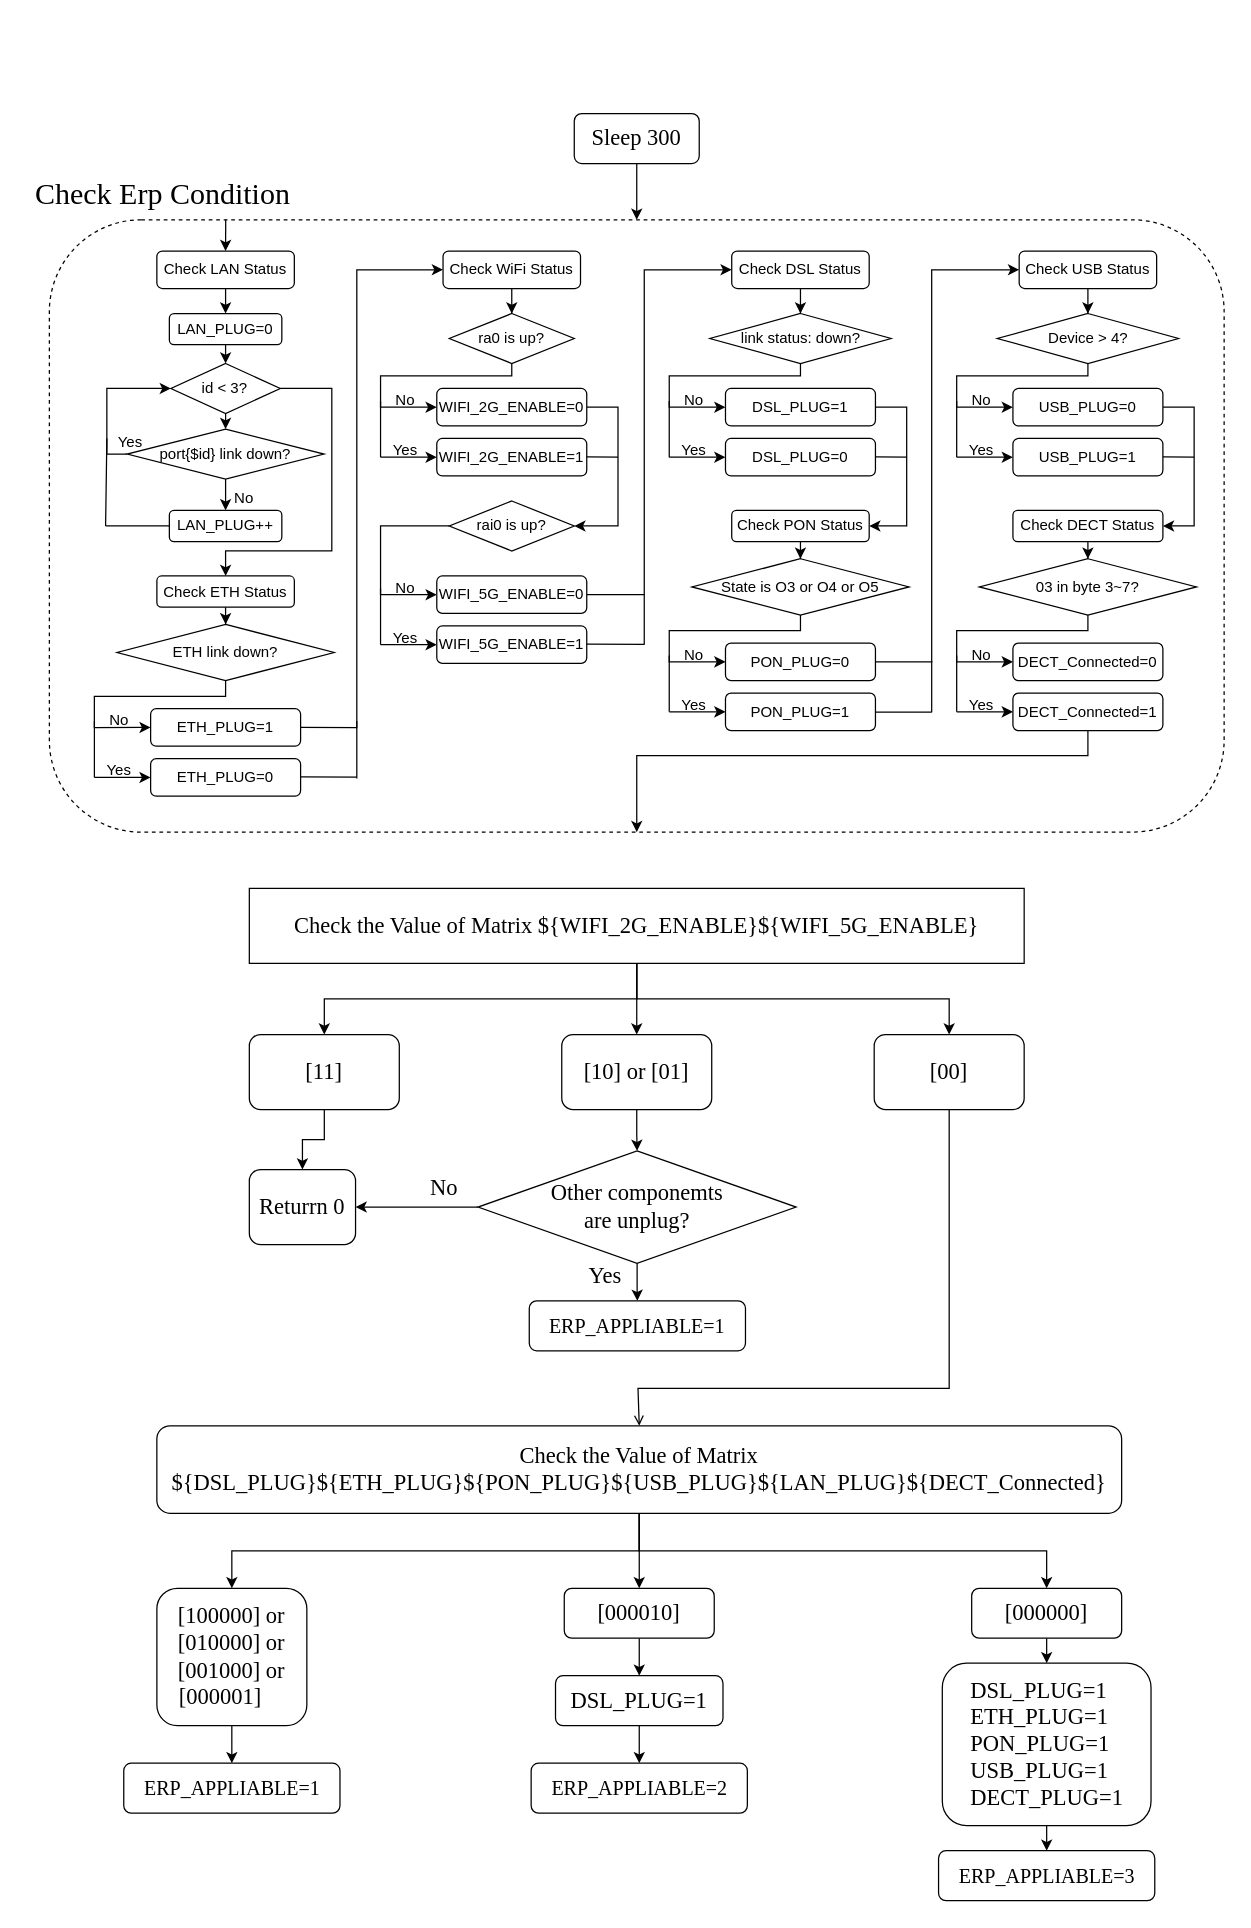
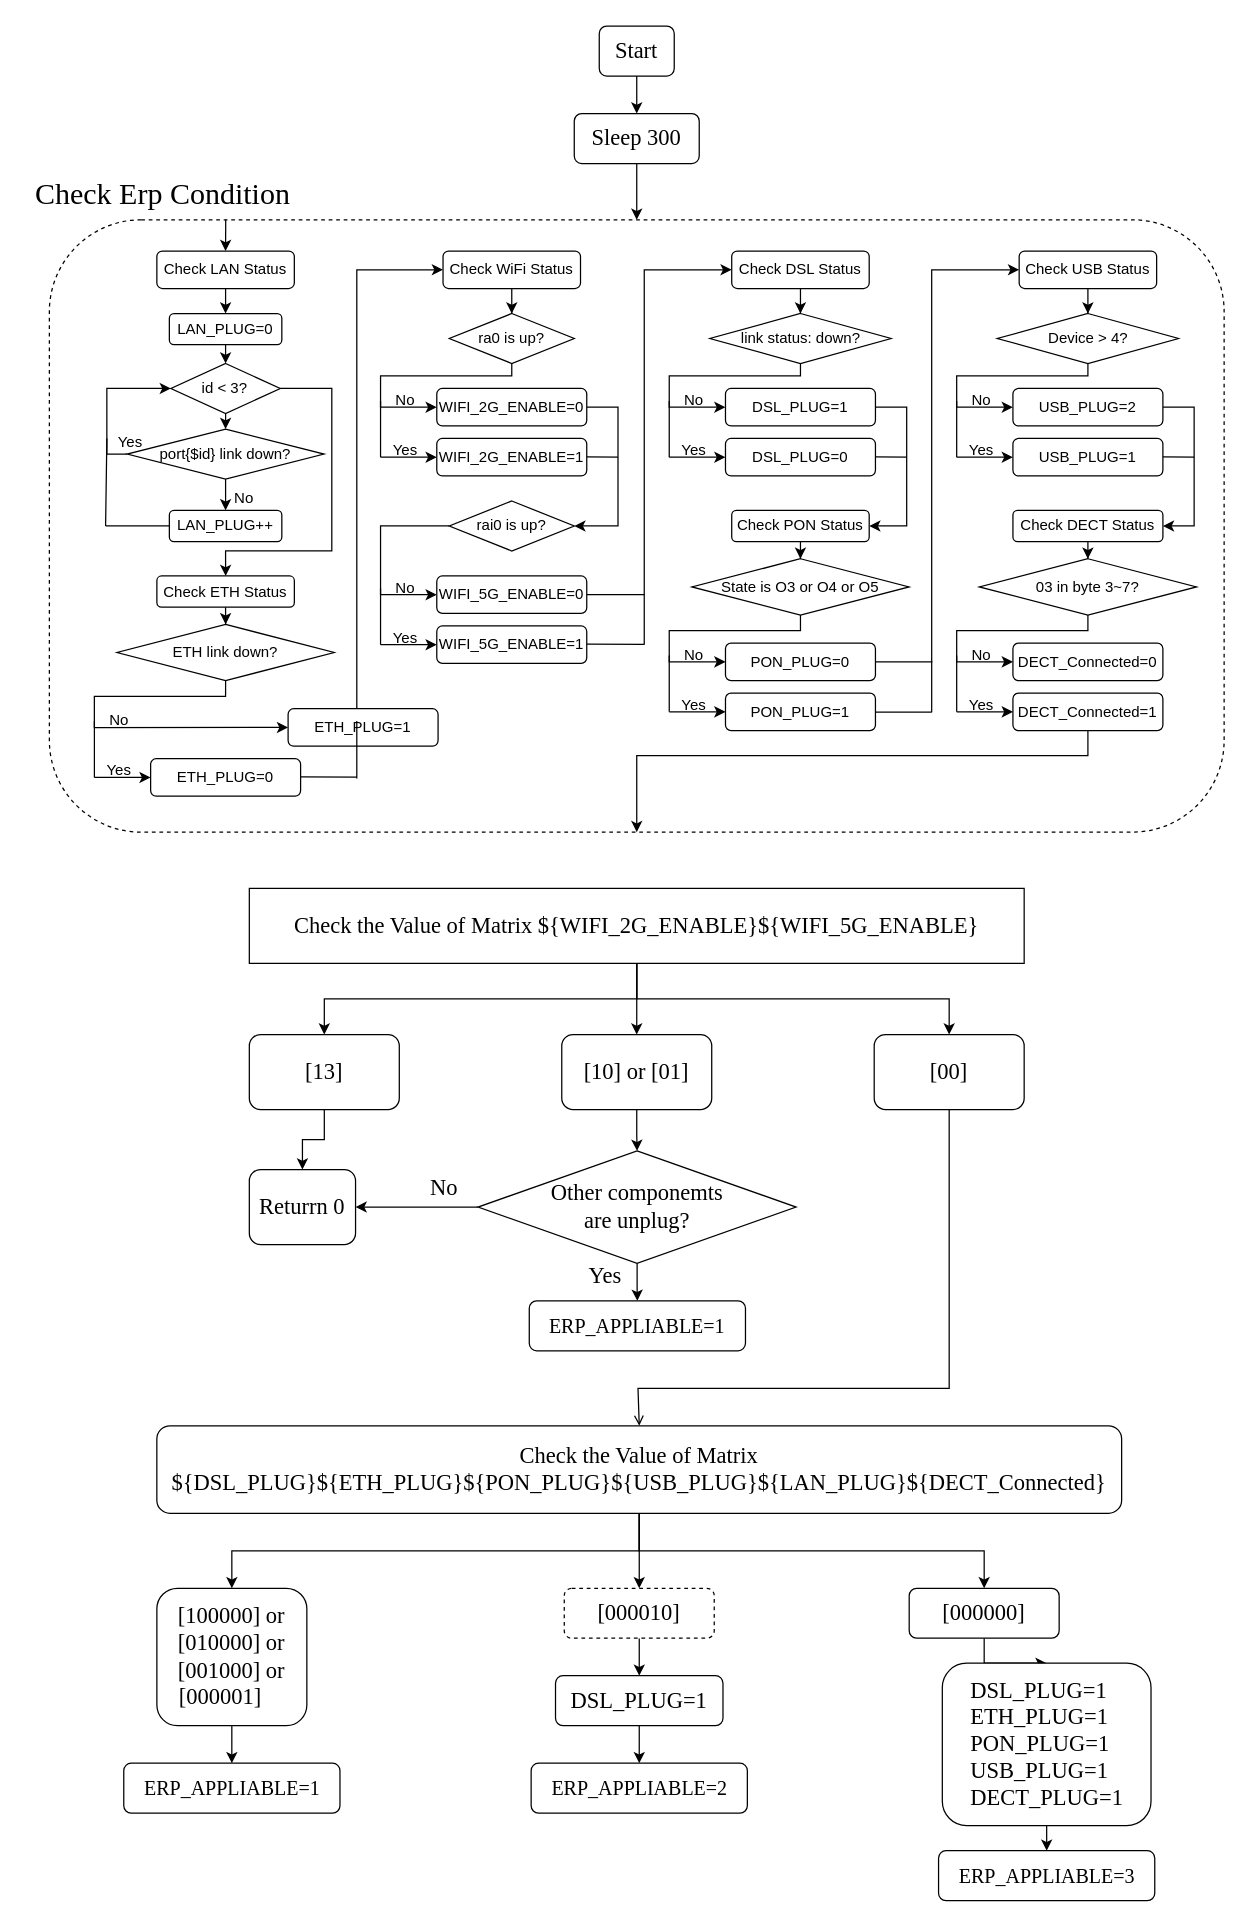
none -> (637, 51)
none -> (637, 99)
(1088, 407) -> (1088, 407)
(226, 727) -> (363, 727)
(324, 1072) -> (324, 1072)
(639, 1613) -> (639, 1613)
(1047, 1613) -> (984, 1613)
